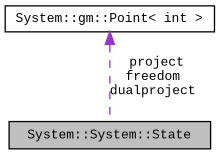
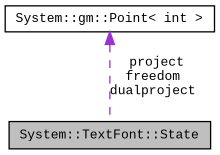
(110, 135) -> (110, 135)
